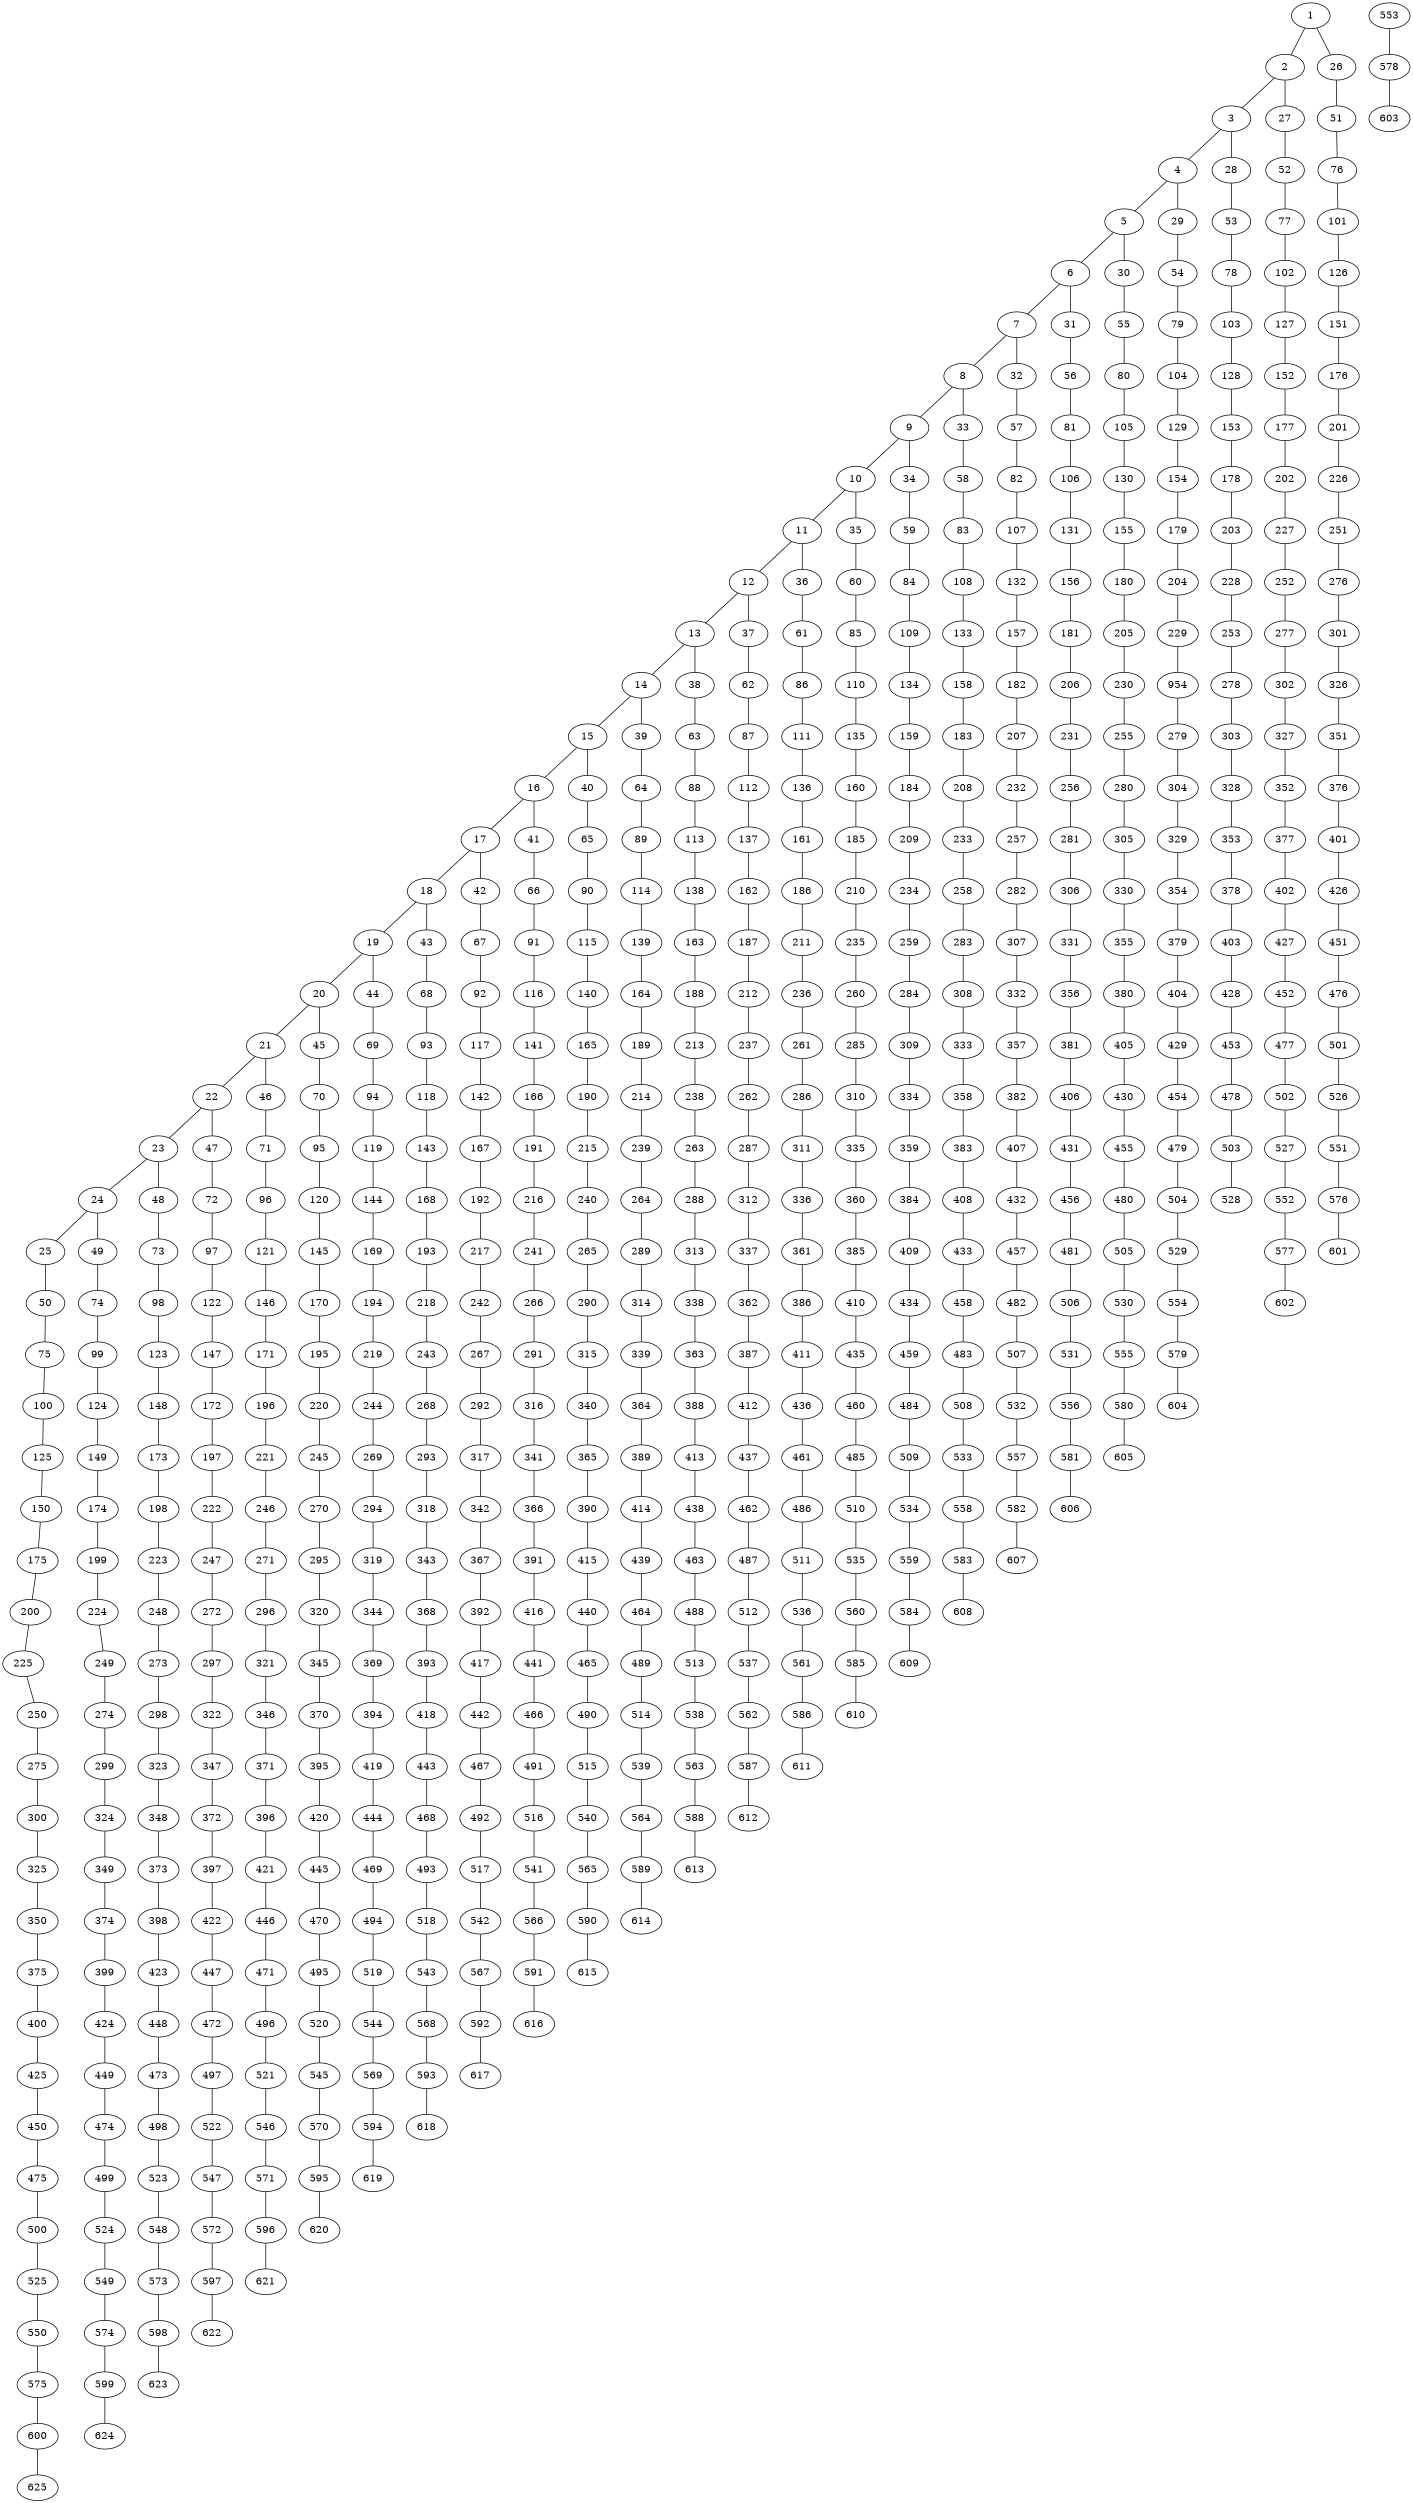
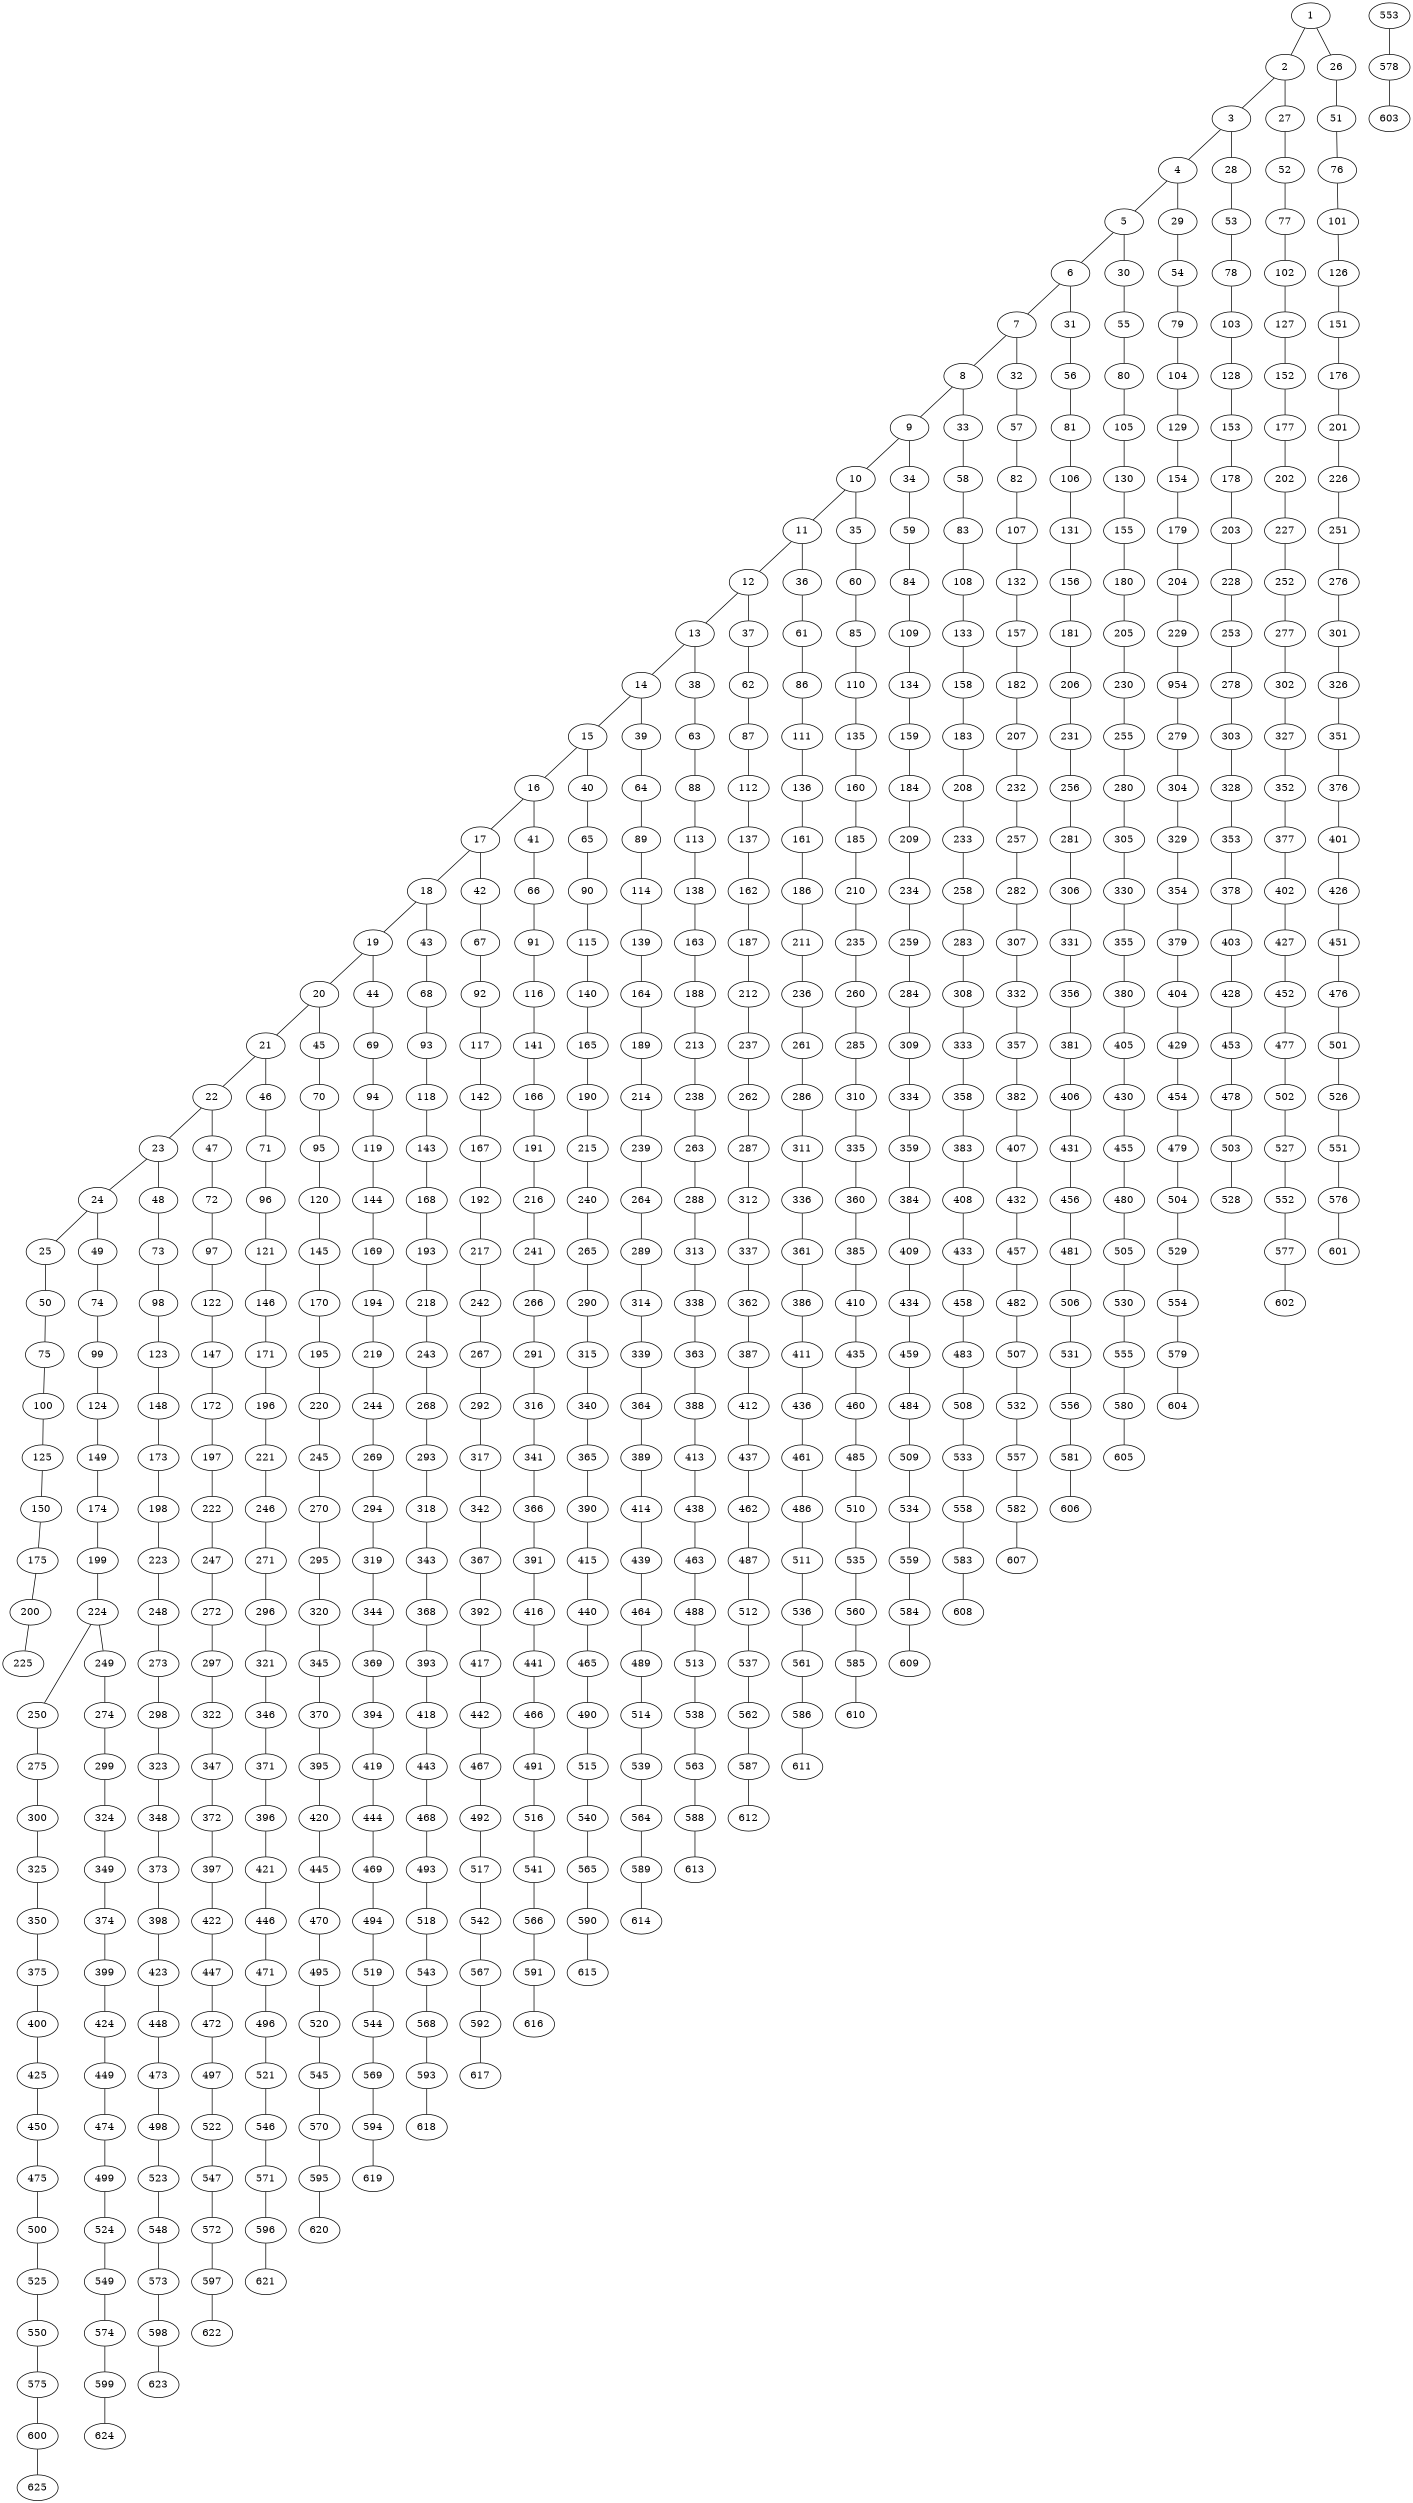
(30, 1690) -> (68, 1664)
